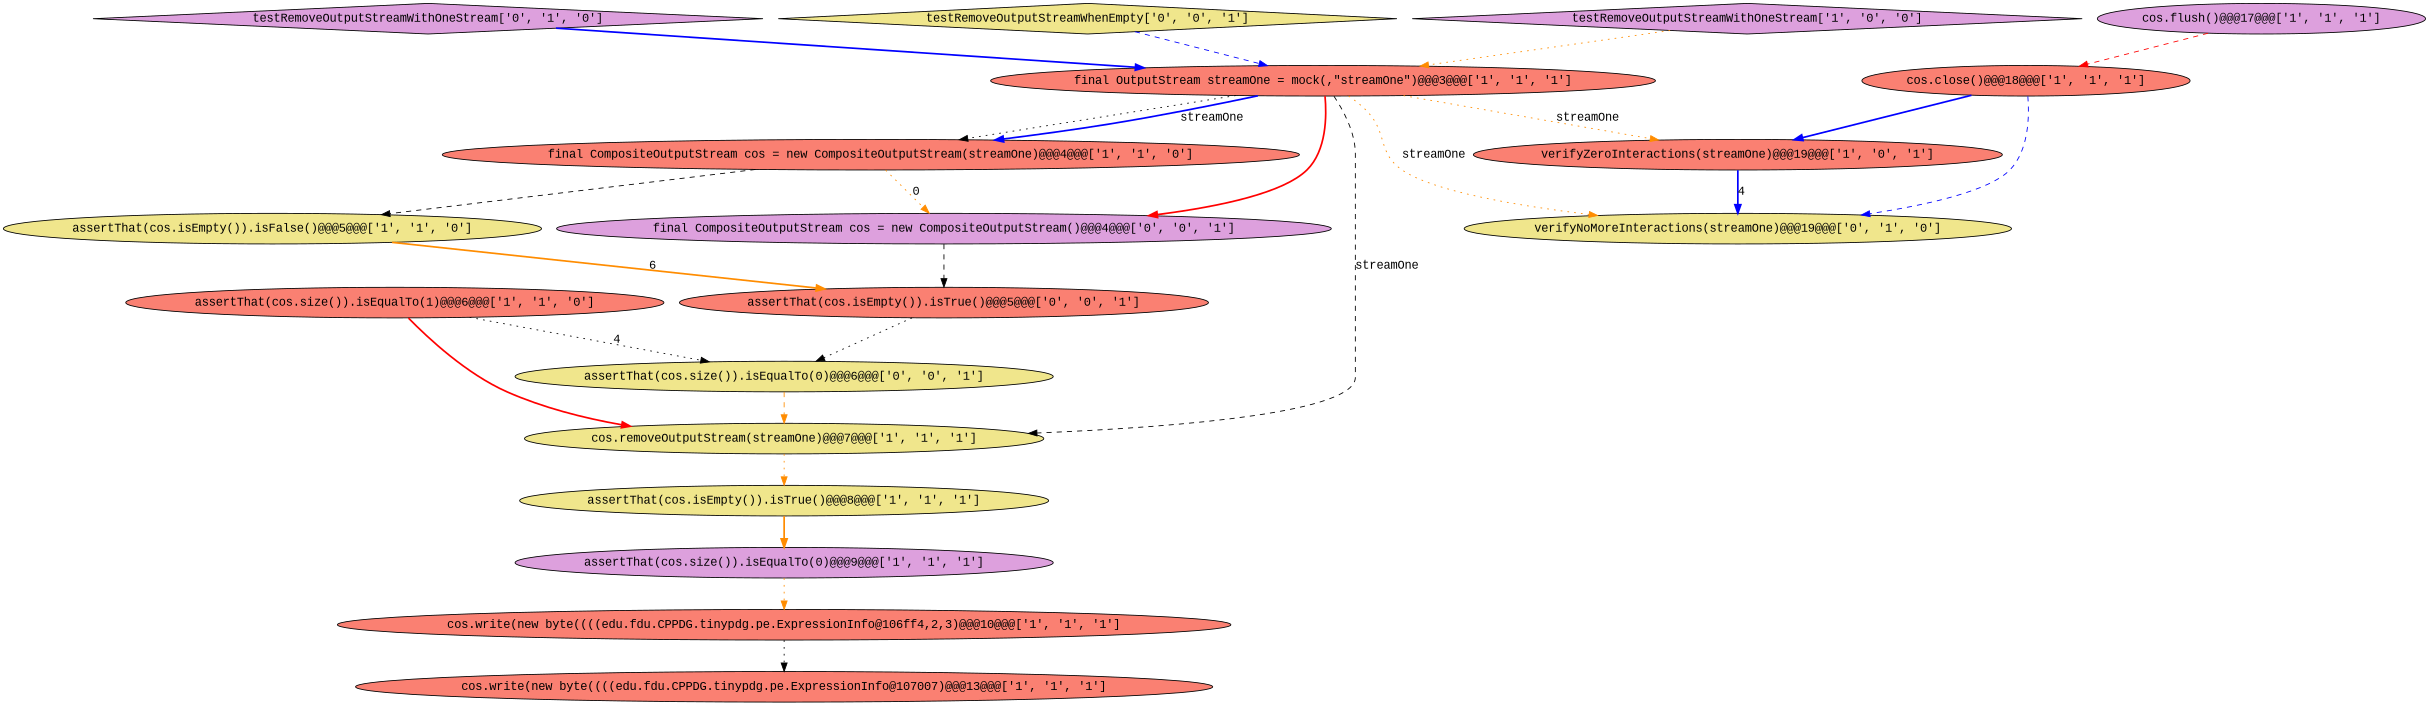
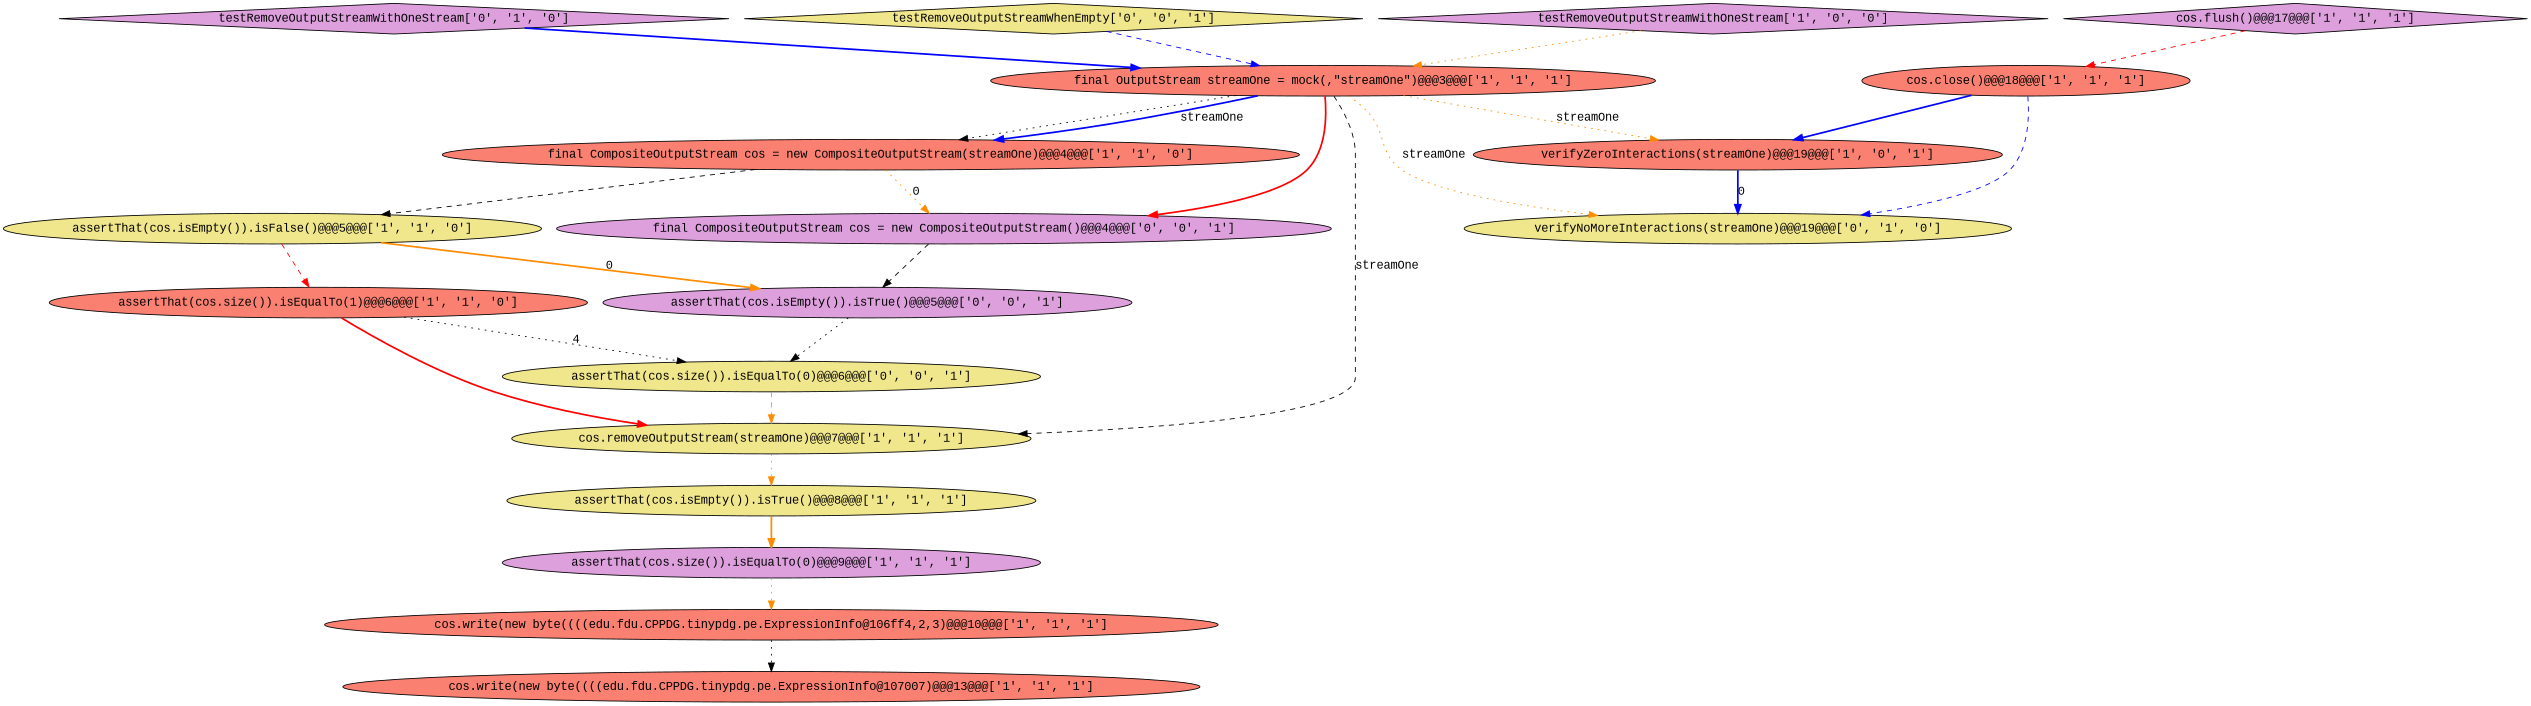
(2261, 19) -> (2295, 19)
(1742, 192) -> (1742, 192)
none -> (293, 262)
(653, 266) -> (609, 266)
(944, 303) -> (867, 303)
